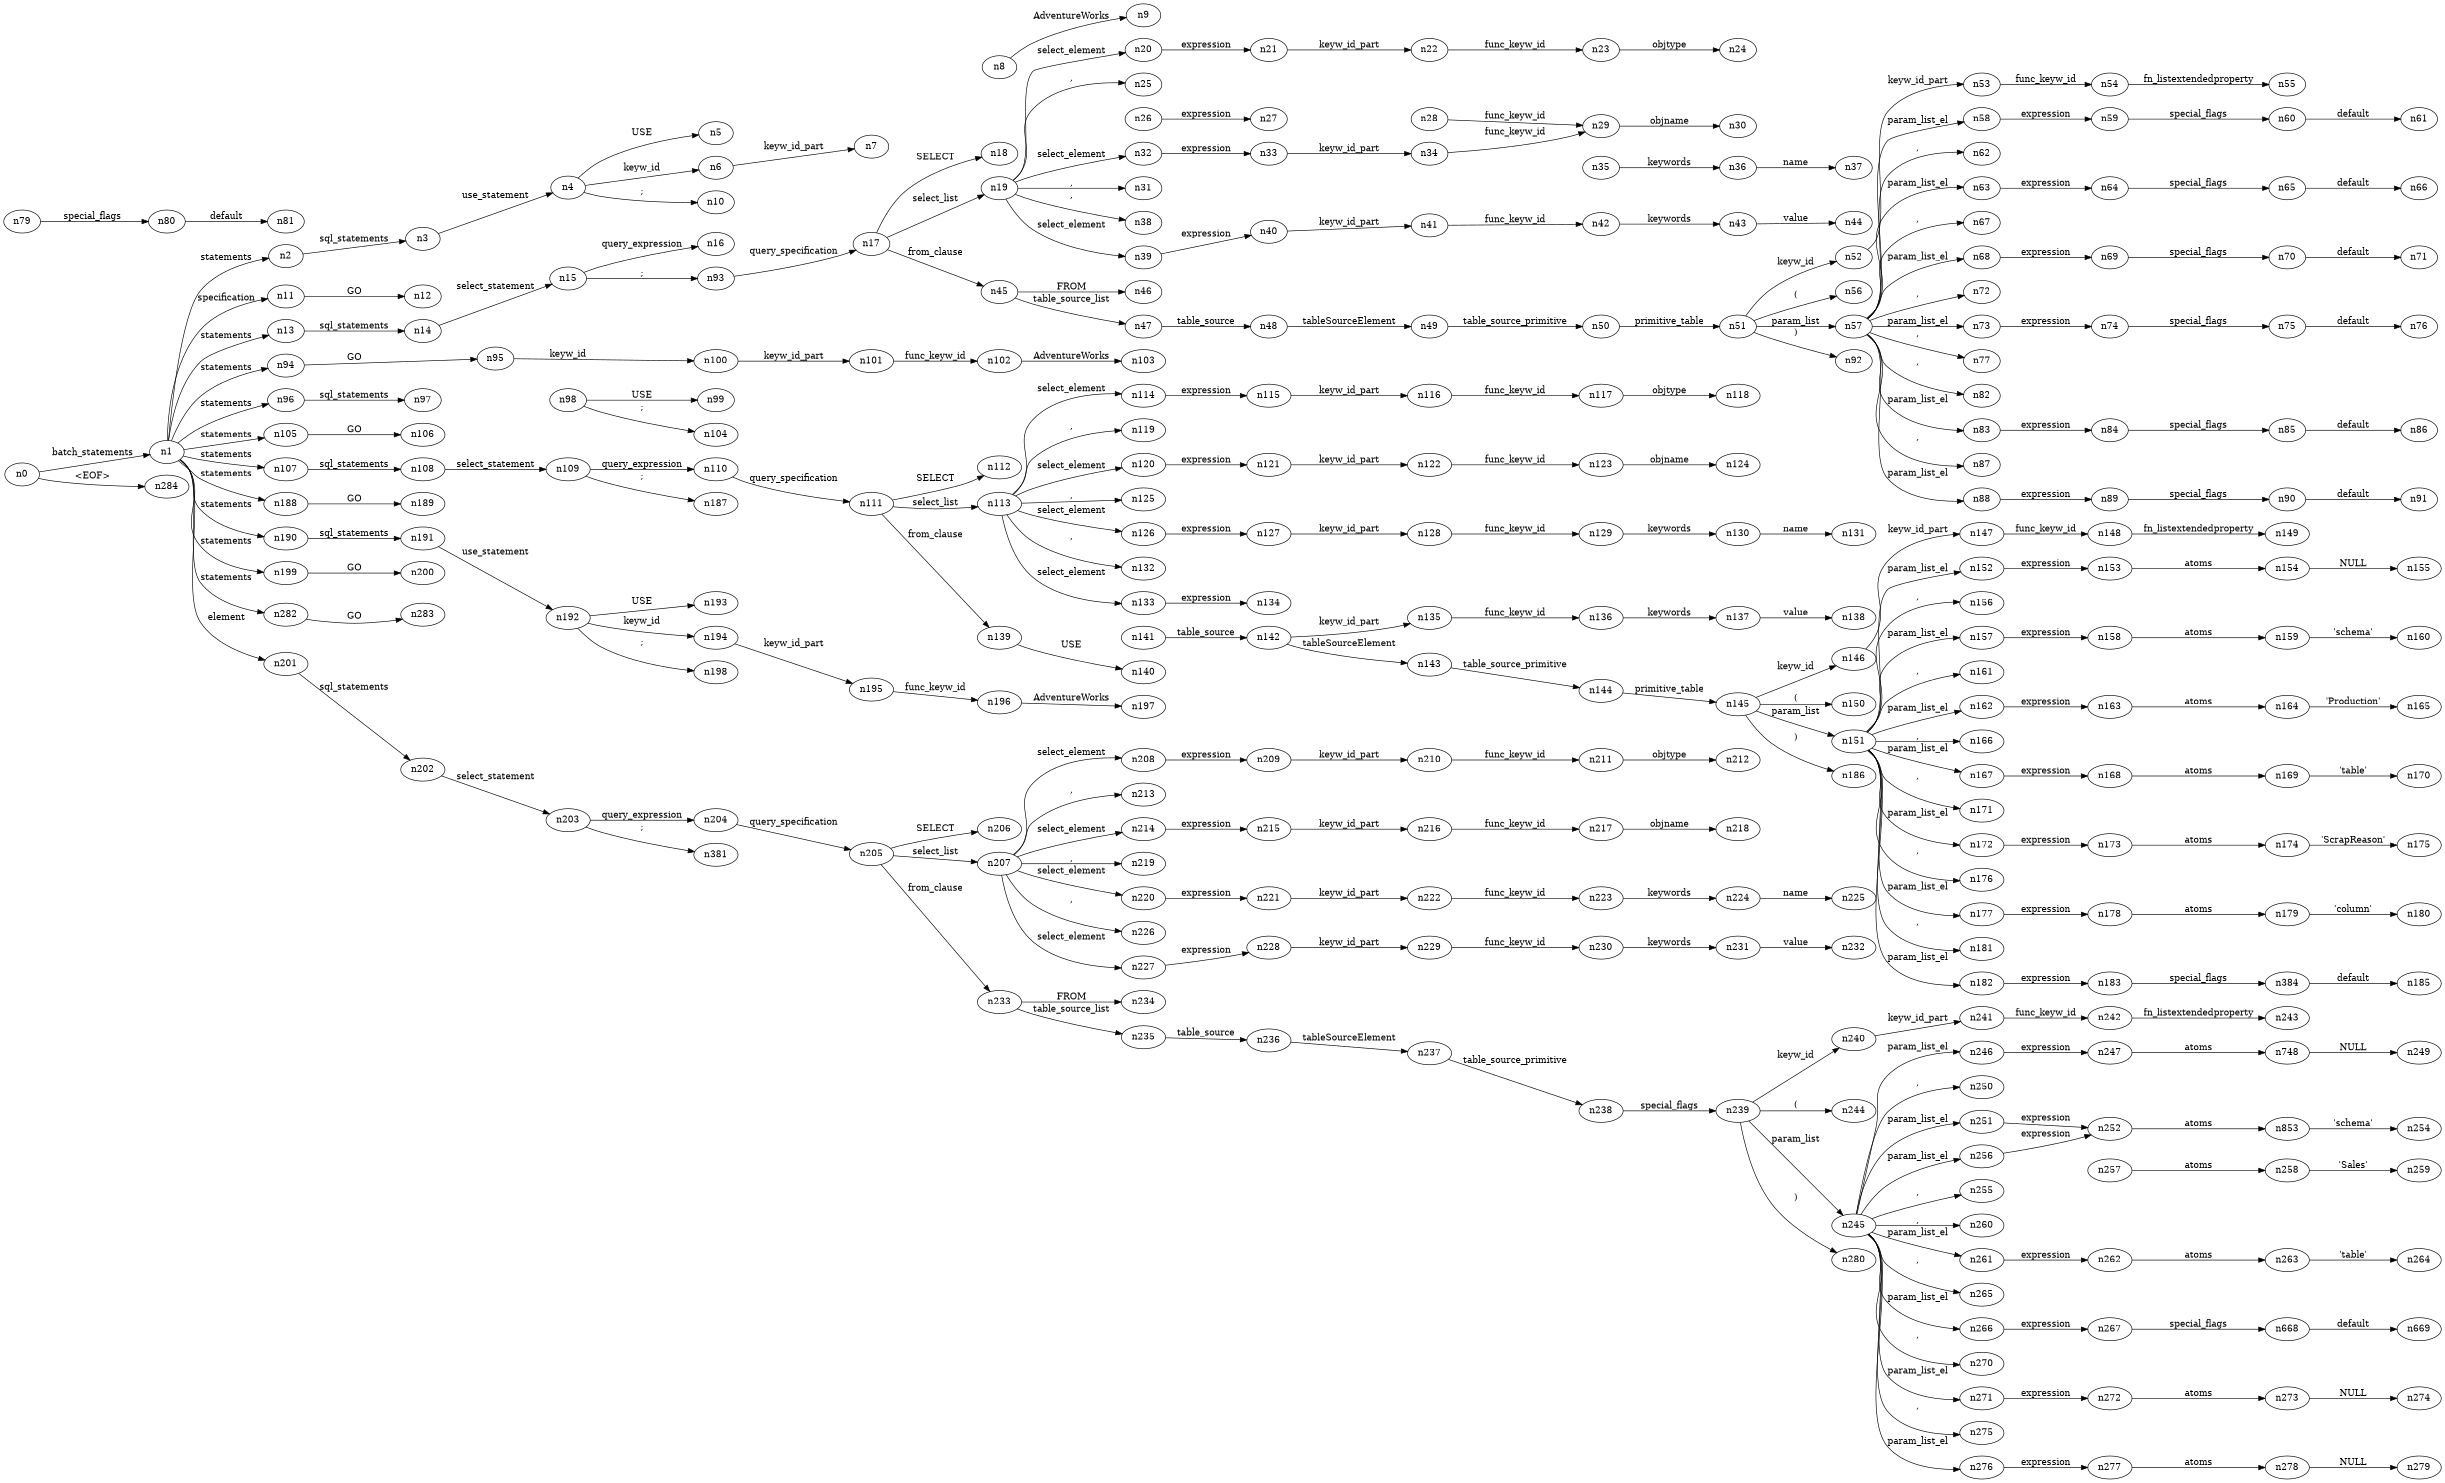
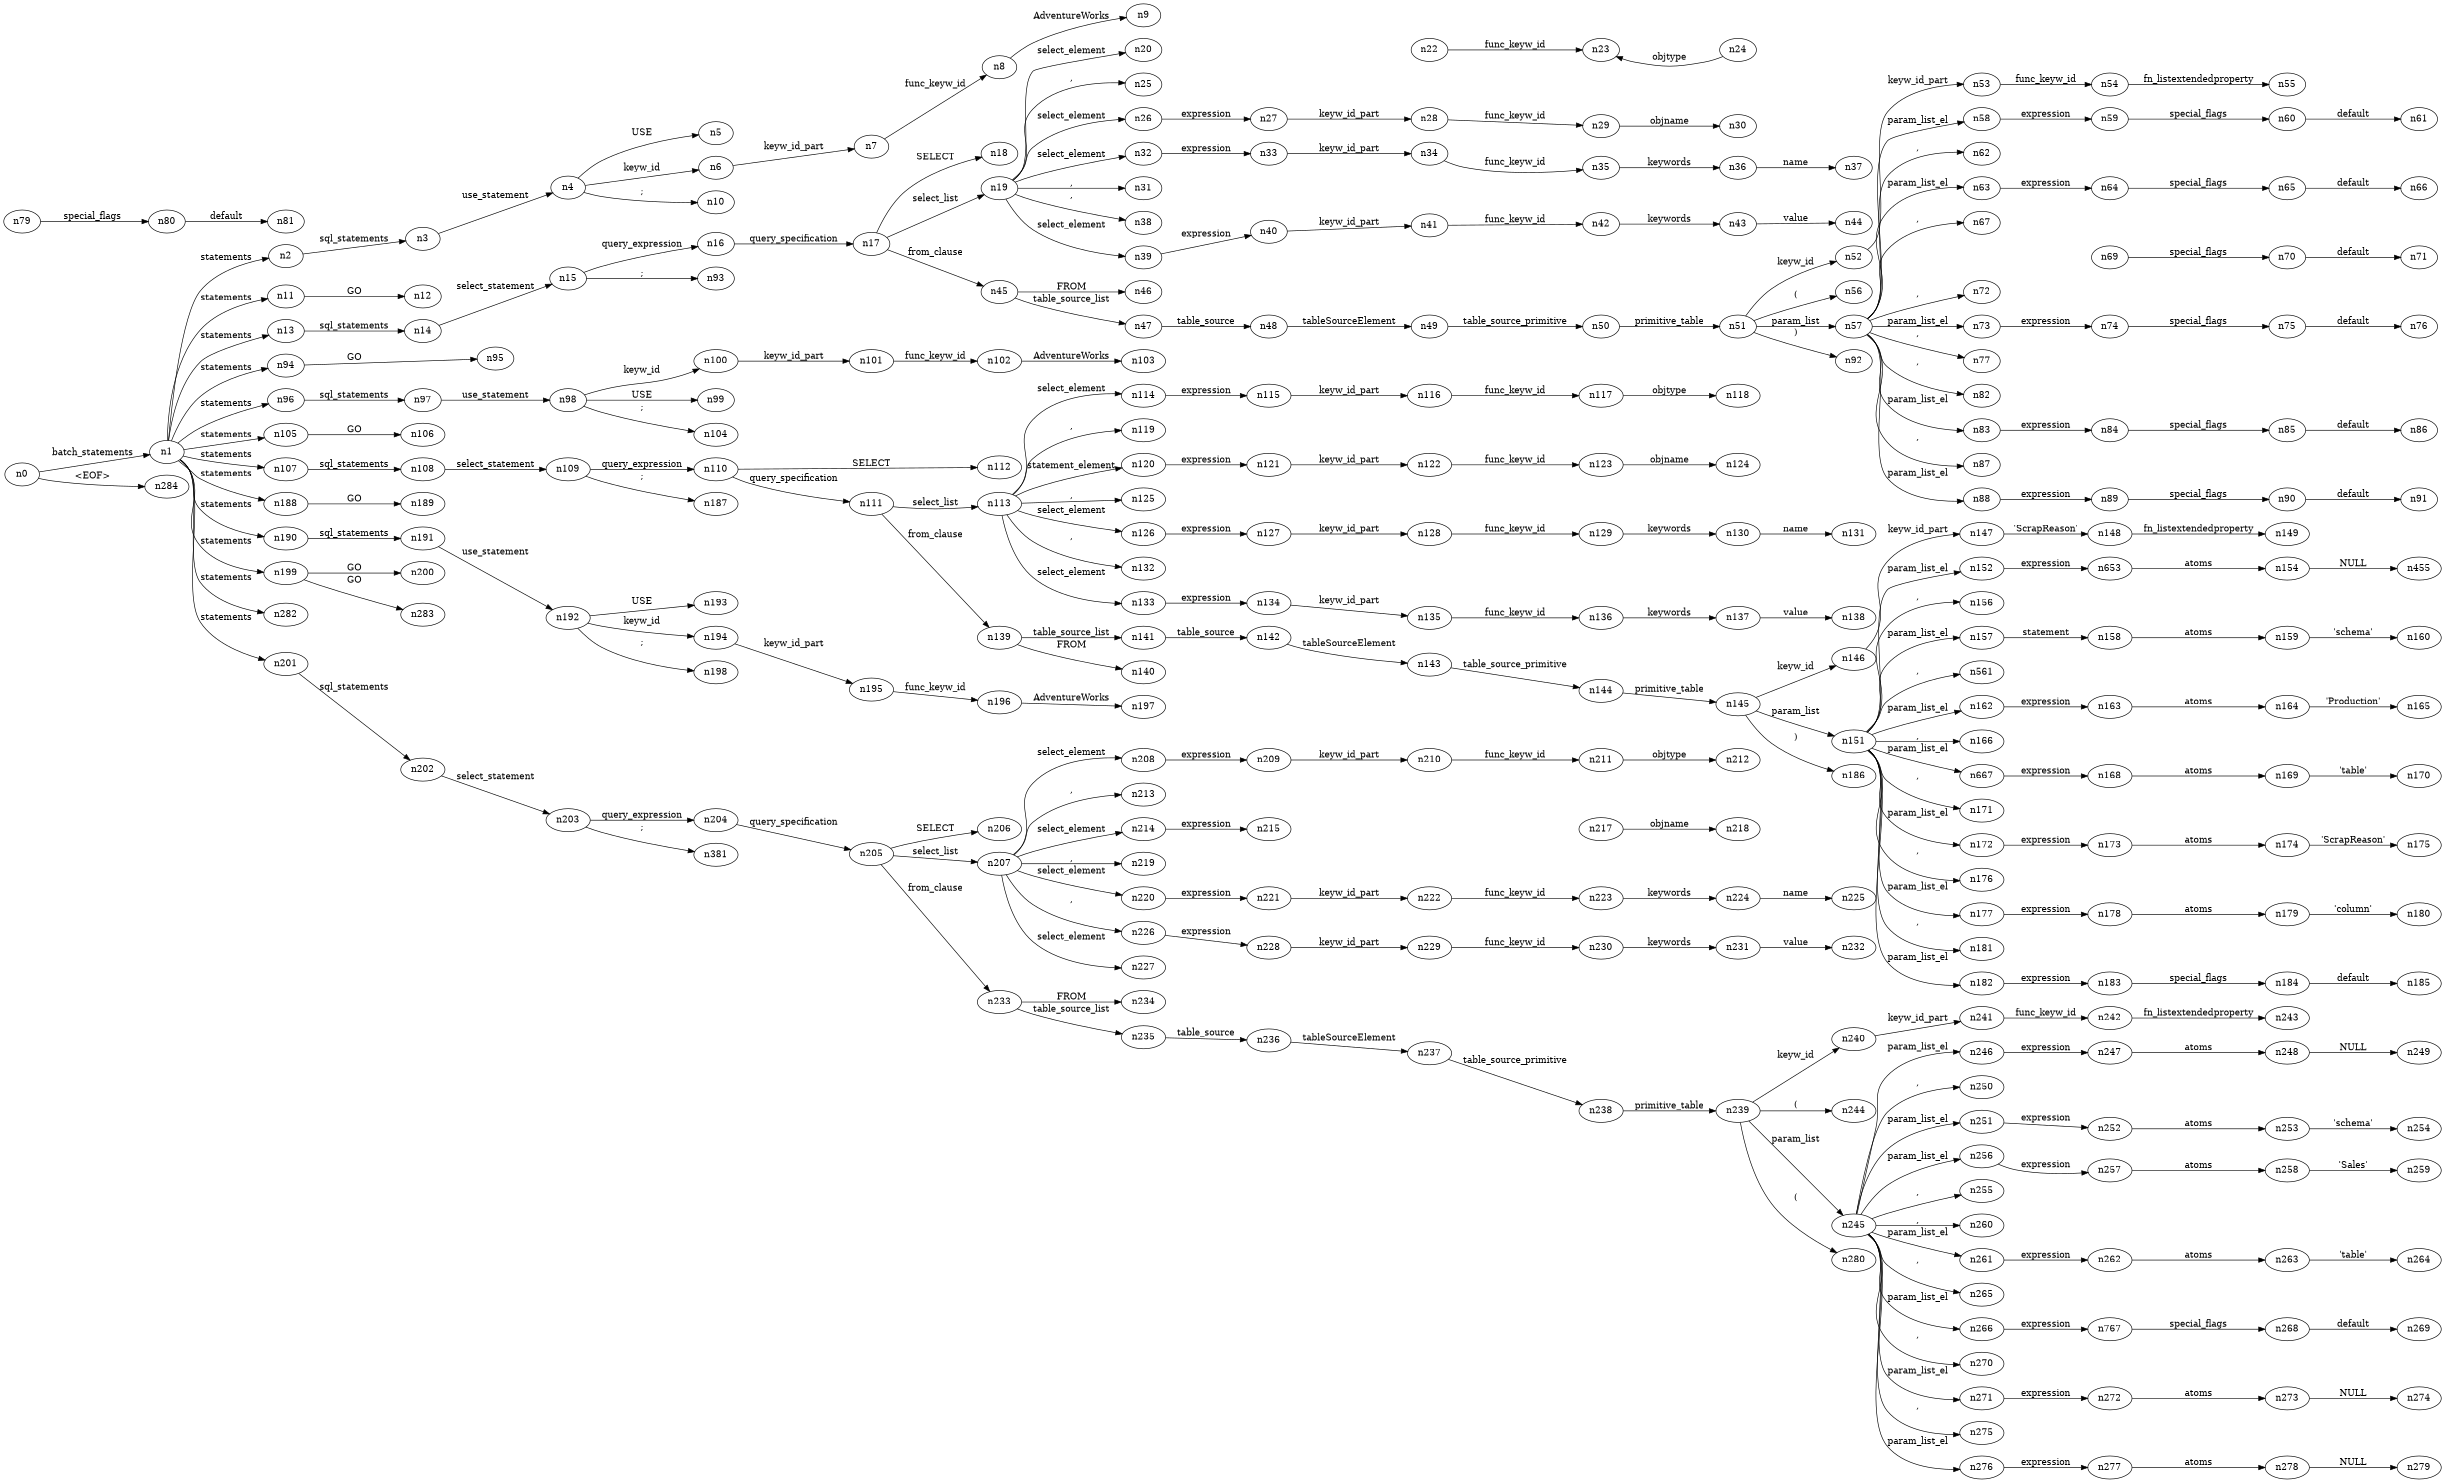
(1269, 50) -> none
(1666, 50) -> (1673, 66)
none -> (933, 109)
none -> (1346, 119)
none -> (1055, 134)
(1514, 146) -> (1510, 172)
(1982, 257) -> none
(792, 267) -> (790, 244)
(226, 298) -> (226, 298)
(601, 360) -> (639, 384)
none -> (492, 400)
(1072, 466) -> (1072, 466)
(936, 491) -> (854, 468)
(2046, 529) -> (2046, 529)
(2110, 569) -> (2110, 569)
(2419, 569) -> (2419, 569)
(226, 618) -> (226, 618)
(351, 623) -> (350, 595)
(1348, 633) -> (1346, 610)
(2046, 633) -> (2046, 633)
none -> (1068, 638)
(1072, 645) -> (1072, 645)
(1982, 672) -> (1982, 672)
(1854, 704) -> none
(1982, 776) -> (1982, 776)
(1430, 829) -> none
(1204, 960) -> (1203, 940)
(2287, 983) -> (2287, 983)
(2287, 1053) -> (2287, 1053)
(1670, 1106) -> (1670, 1106)
(2287, 1129) -> (2287, 1129)
(2044, 1146) -> (2039, 1173)
(1796, 1199) -> (1796, 1199)
(2110, 1329) -> (2110, 1329)
(2287, 1329) -> (2287, 1329)
(2419, 1329) -> (2419, 1329)
